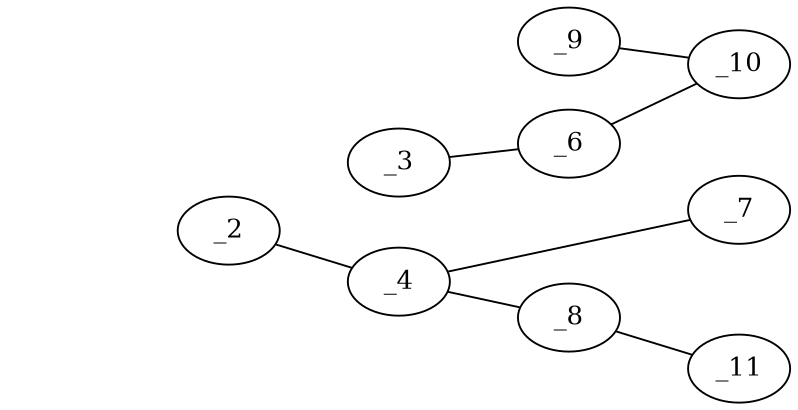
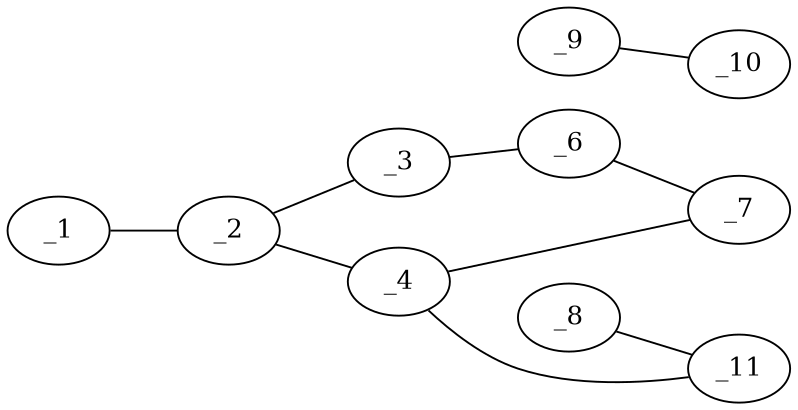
(654, 104) -> (654, 177)
none -> (314, 197)
none -> (59, 231)
(484, 300) -> (549, 376)
